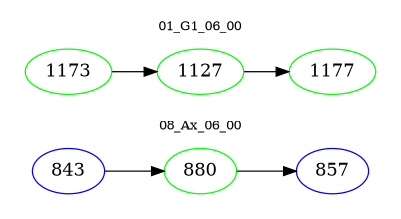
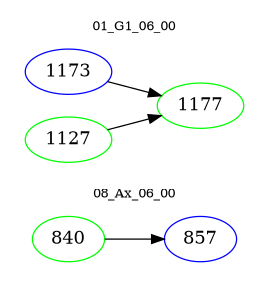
(69, 72) -> (69, 72)
(128, 72) -> (128, 87)
(69, 171) -> none
(201, 171) -> (69, 239)
